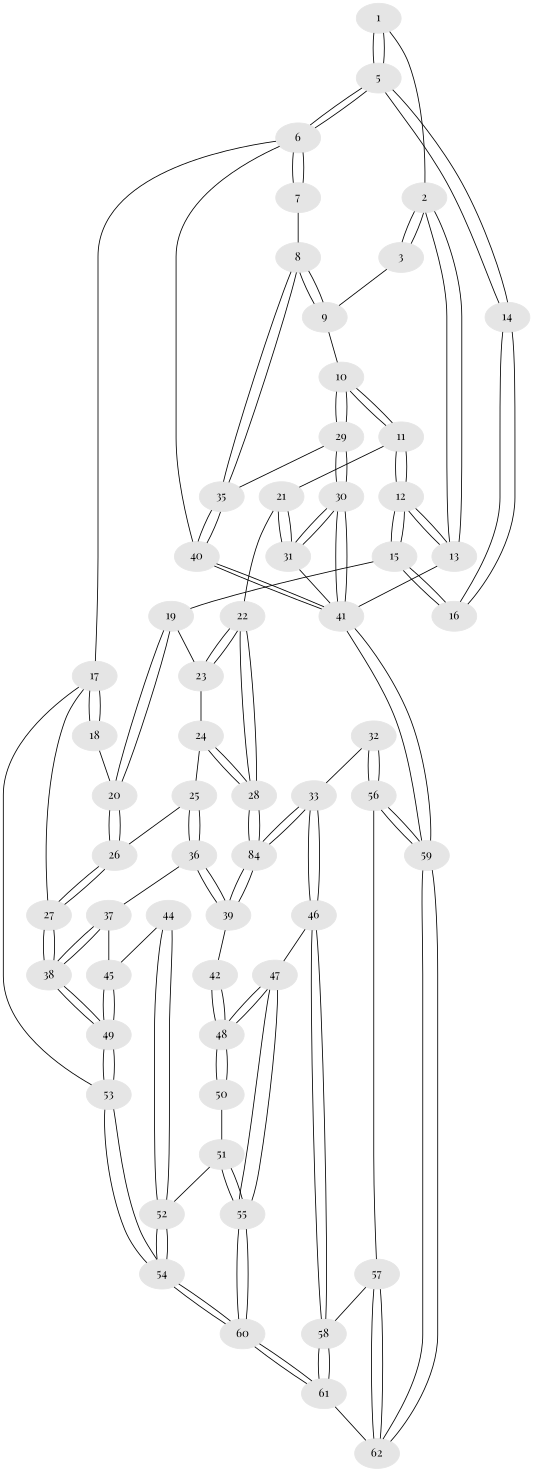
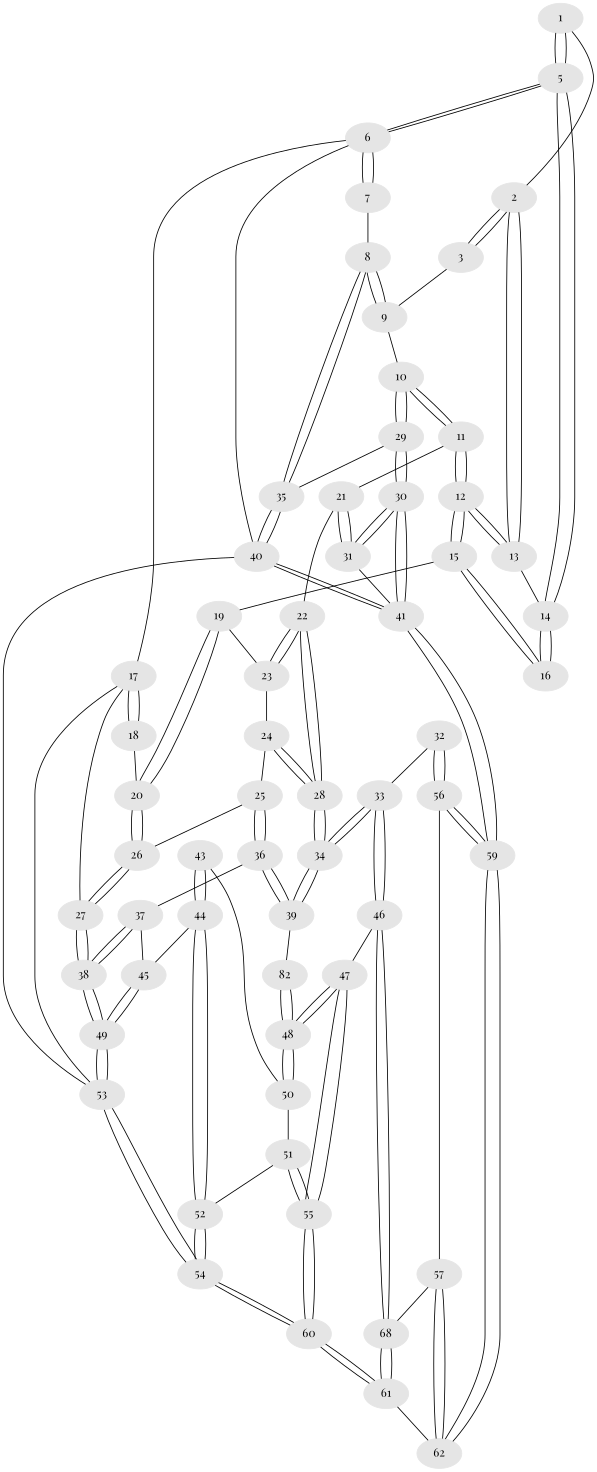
(398, 586) -> (530, 586)
none -> (3, 755)
none -> (200, 855)
(254, 855) -> (320, 855)
(215, 975) -> (285, 975)
(324, 1334) -> (386, 1334)
